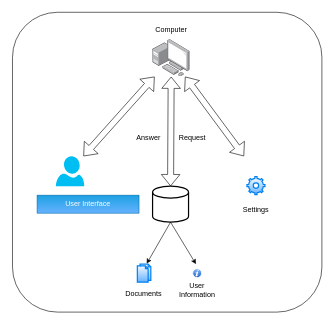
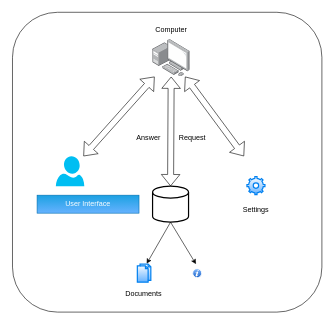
(197, 290) -> none
